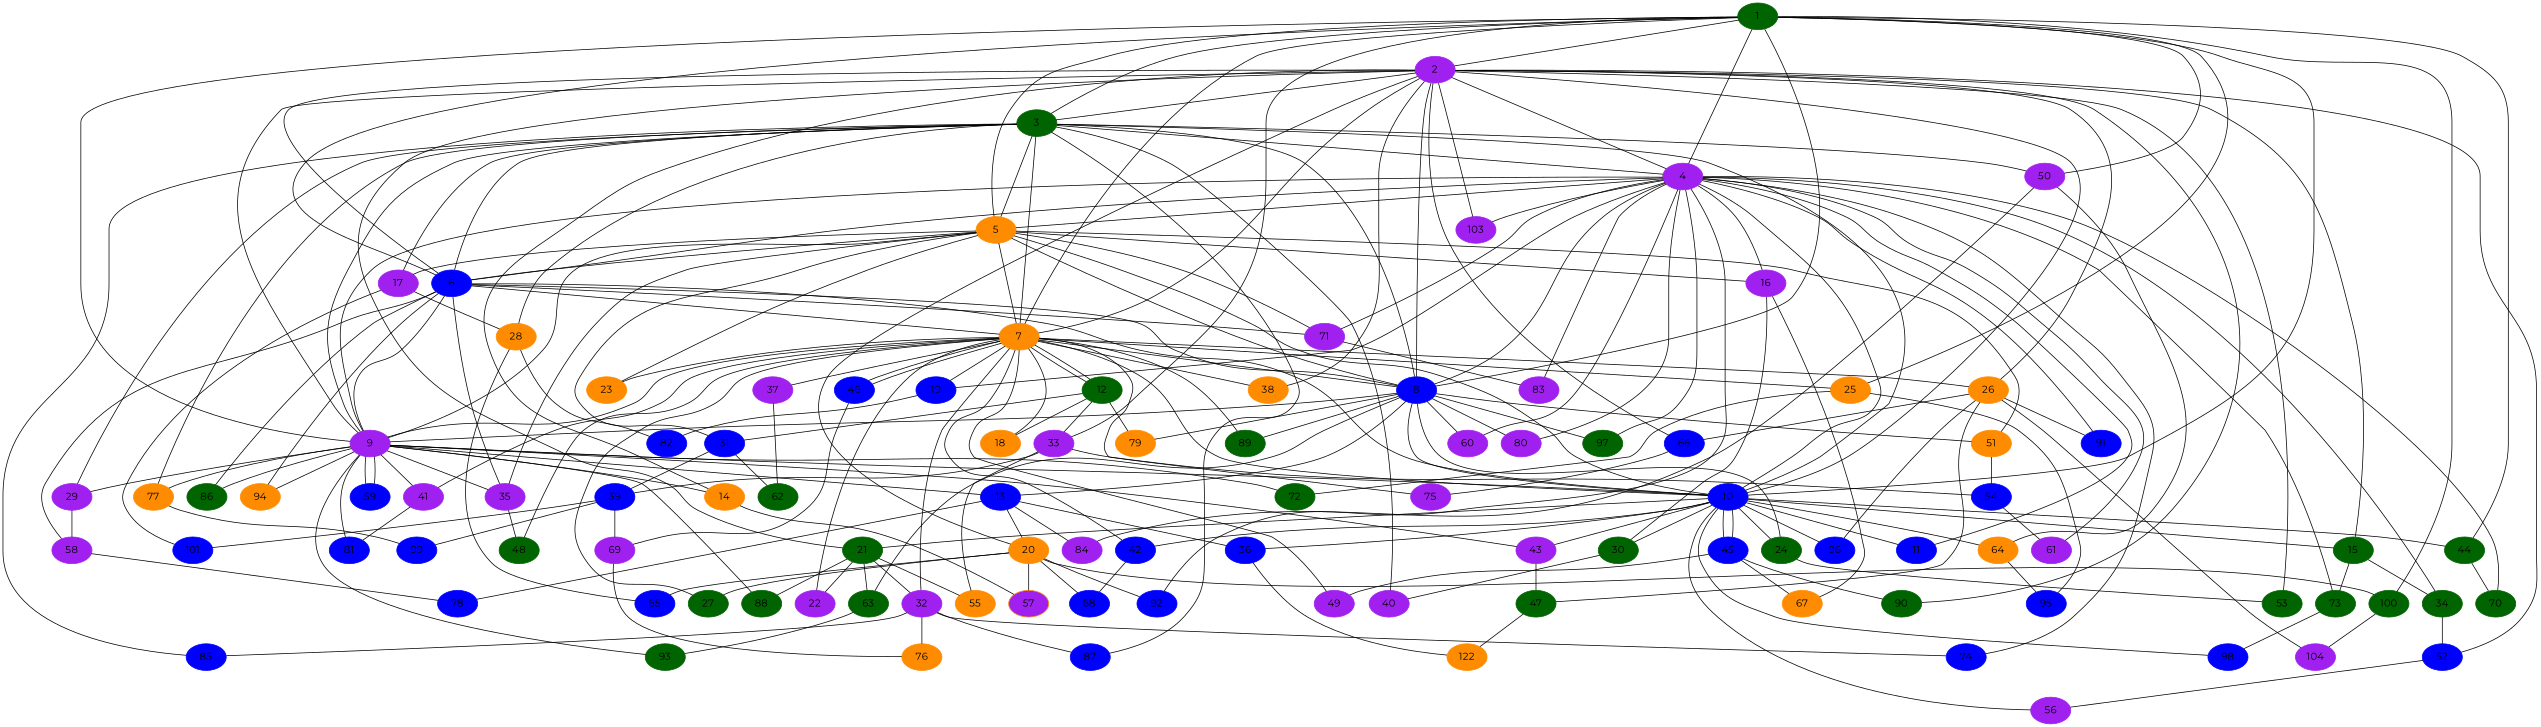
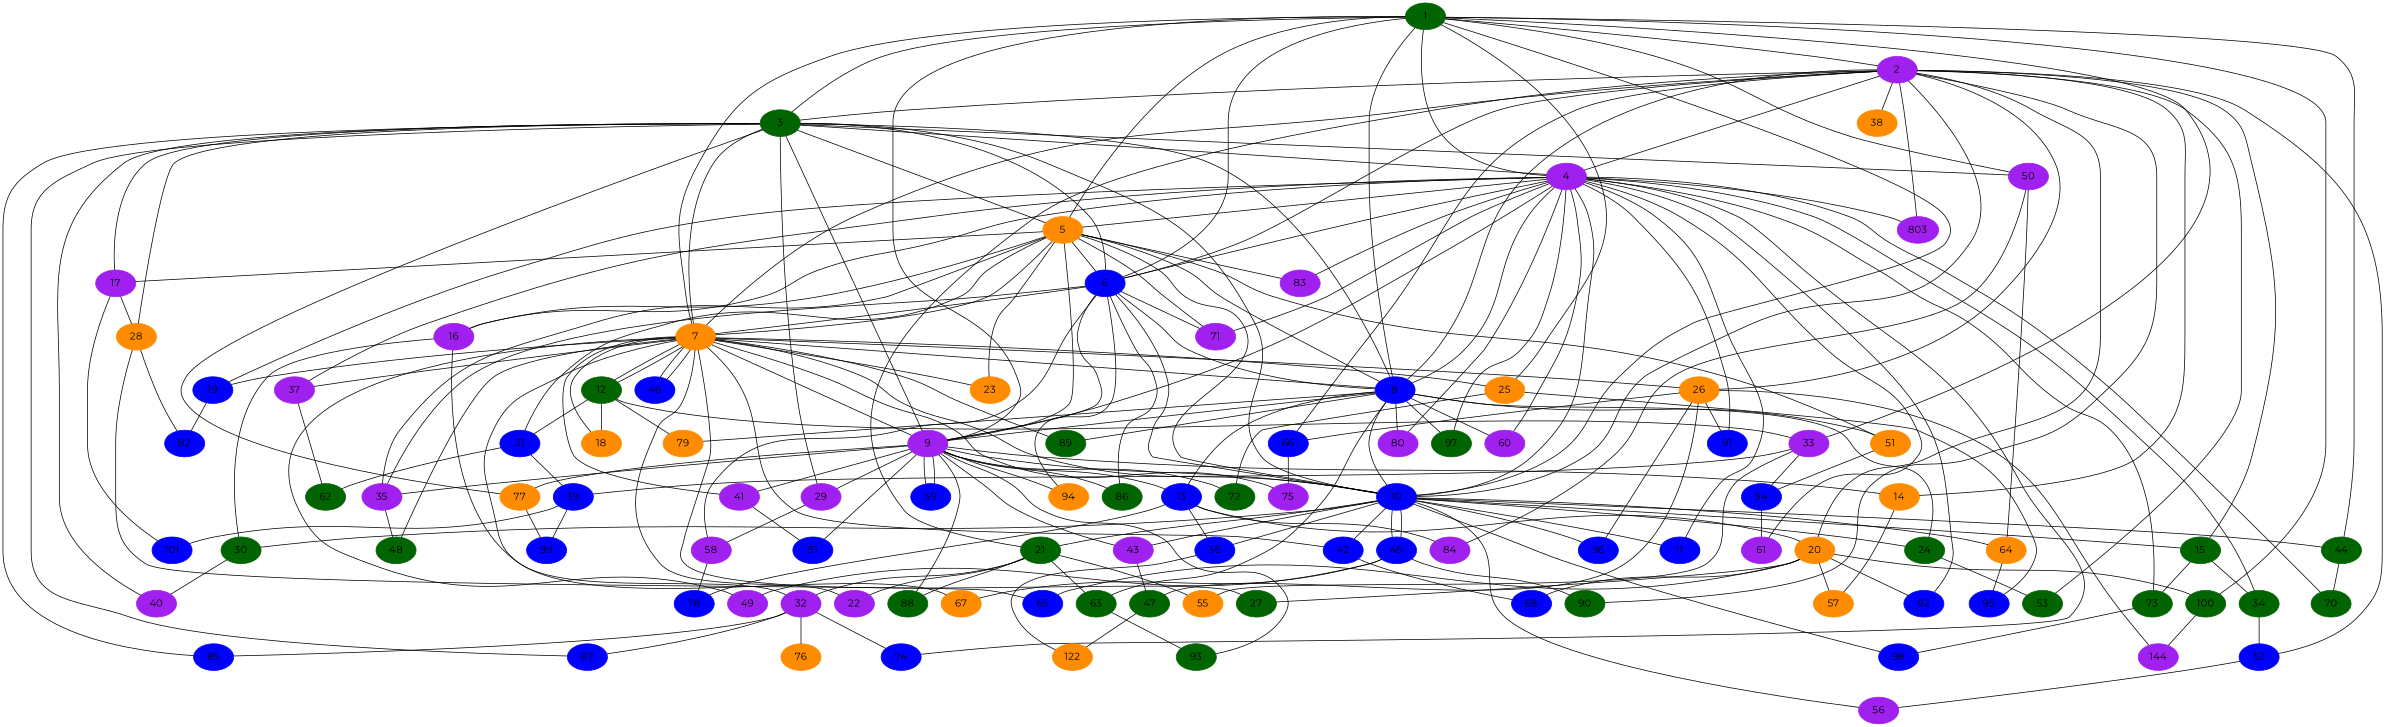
(663, 87) -> none
none -> (916, 219)
(1476, 230) -> (1918, 230)
(1128, 360) -> none
(1458, 370) -> (1226, 266)
(615, 550) -> none
(1029, 604) -> (1833, 604)
(2315, 657) -> (2158, 657)
